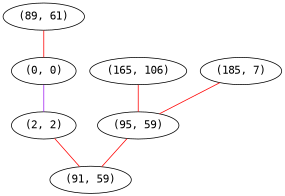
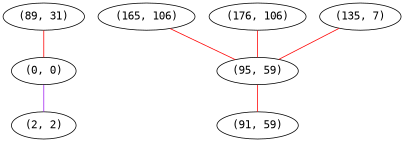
(44, 17) -> (44, 17)
none -> (258, 17)
(241, 71) -> (360, 17)
(67, 152) -> none
